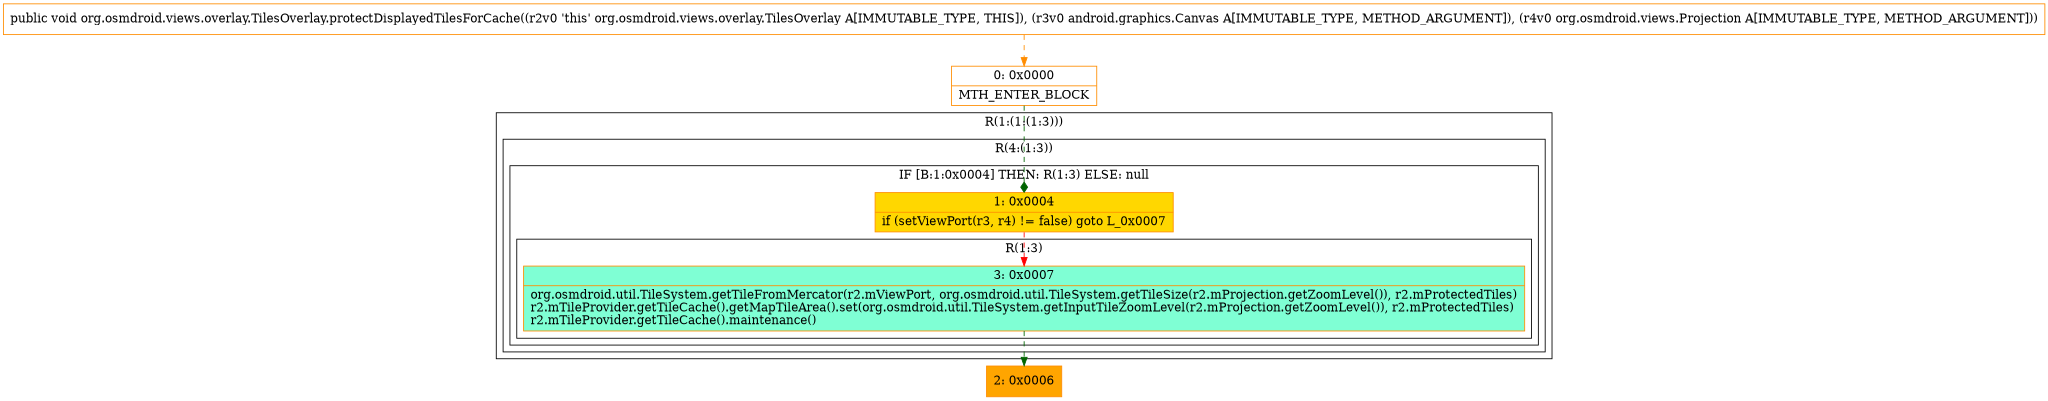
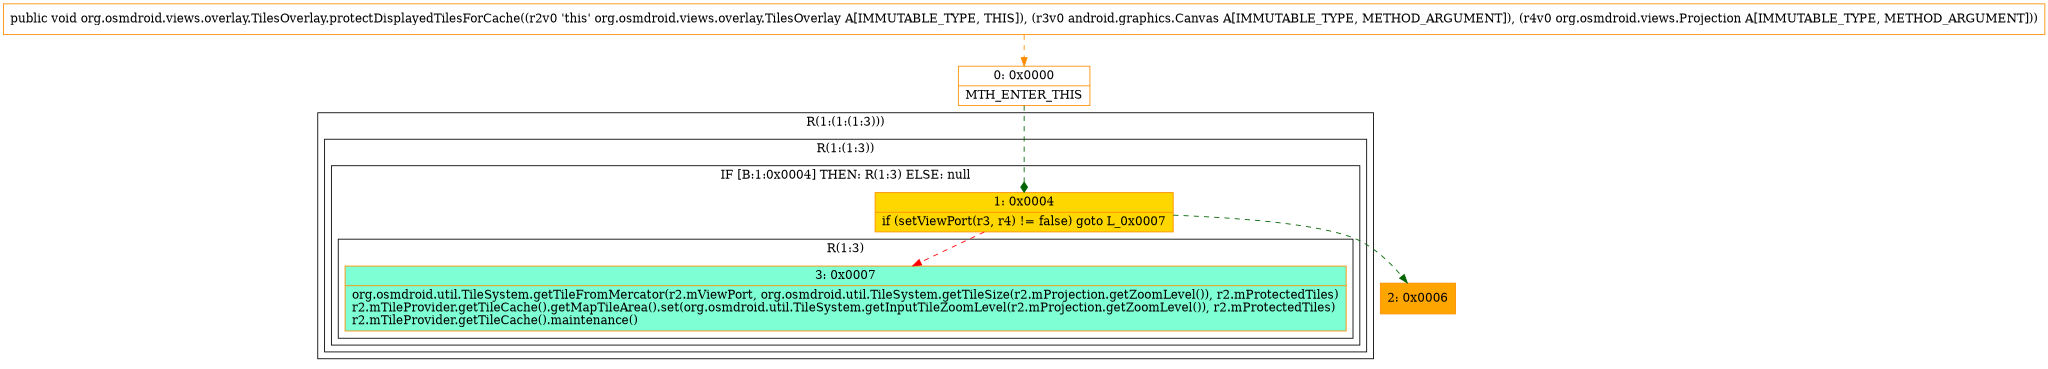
(1024, 95) -> (1024, 95)
(1024, 149) -> (846, 149)
(1024, 344) -> (1295, 225)
